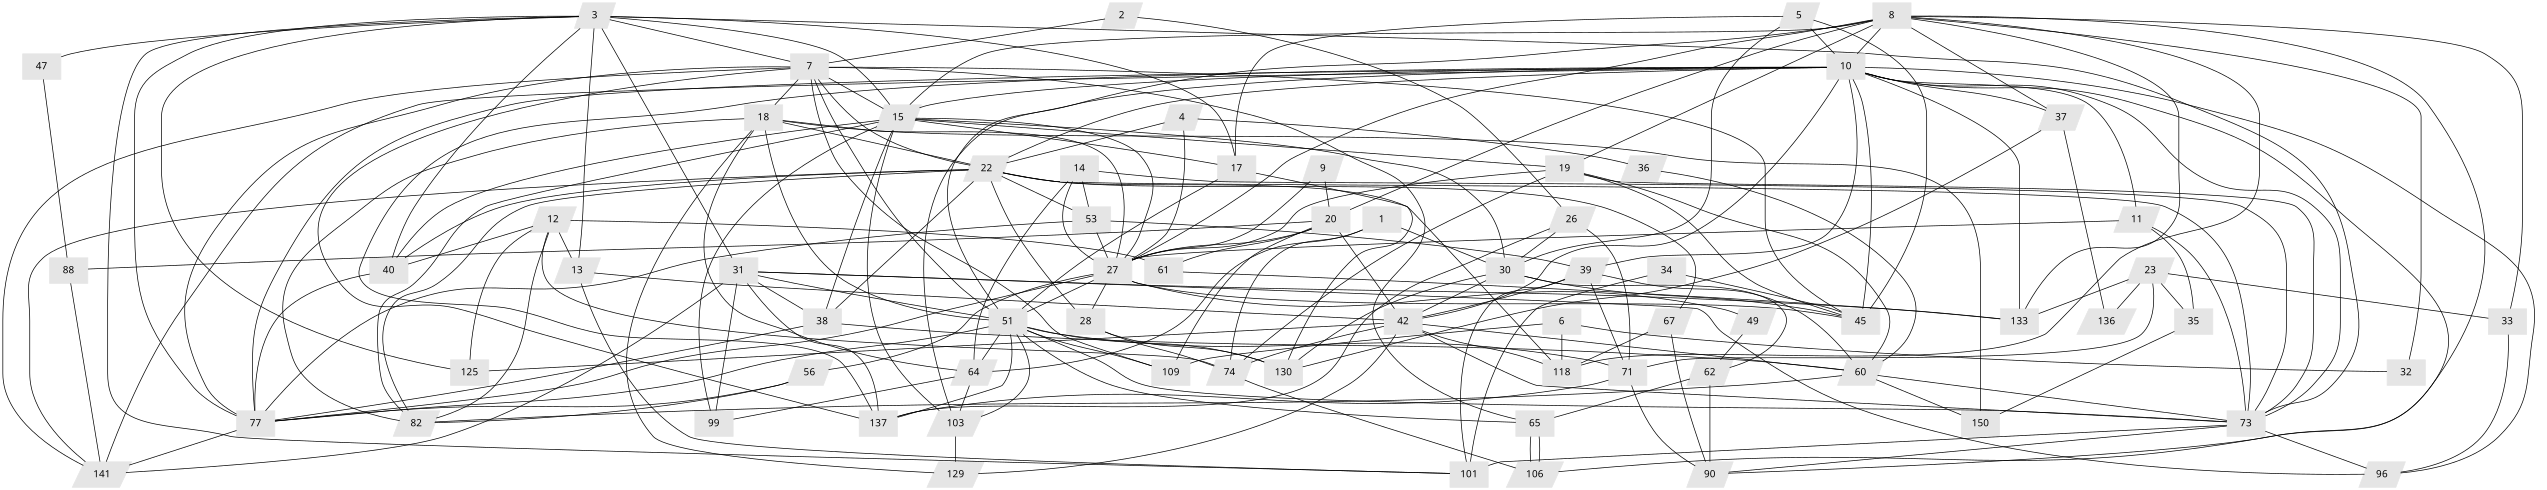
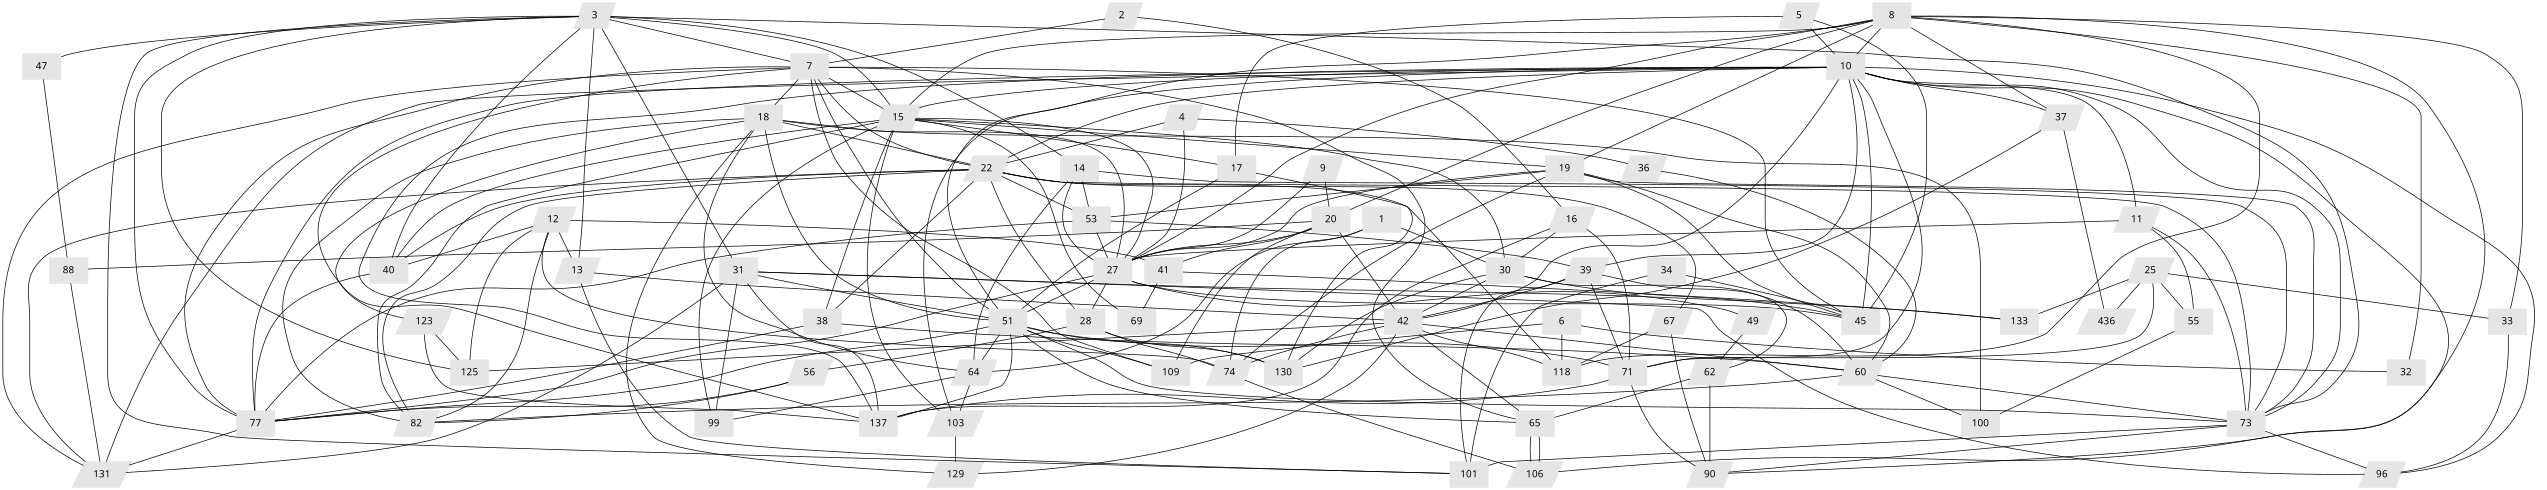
(944, 38) -> (847, 50)
(2179, 129) -> none
(2004, 143) -> (1896, 321)
none -> (1317, 195)
(1706, 198) -> none
(1572, 220) -> (1572, 220)
(1164, 271) -> (1164, 271)
(2150, 271) -> (2150, 271)
(780, 296) -> none
none -> (424, 322)
none -> (1137, 322)
(2107, 322) -> (2107, 322)
(2194, 322) -> (2194, 322)
(963, 326) -> (930, 353)
(1025, 386) -> none
(1819, 401) -> (1469, 373)
(1980, 424) -> (1980, 424)
(102, 475) -> (102, 475)
